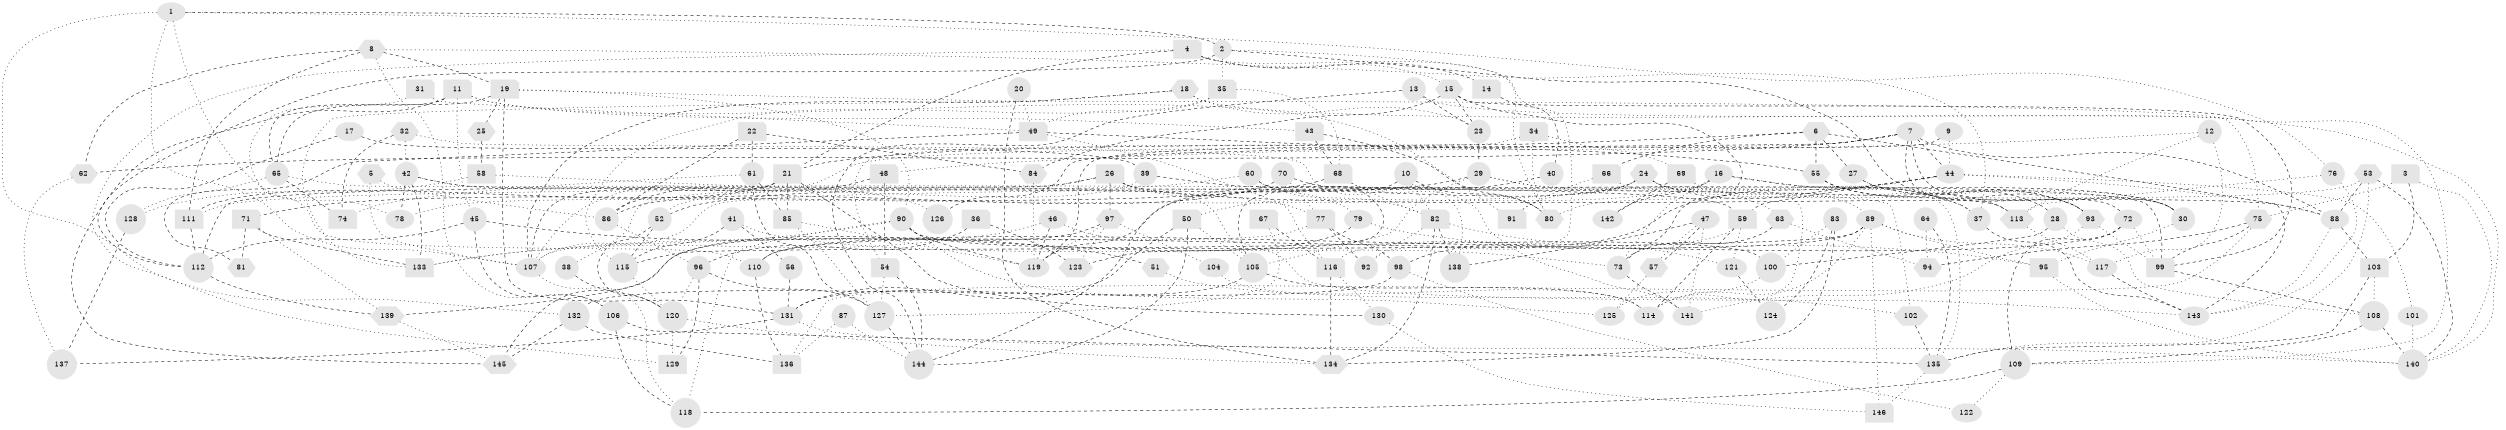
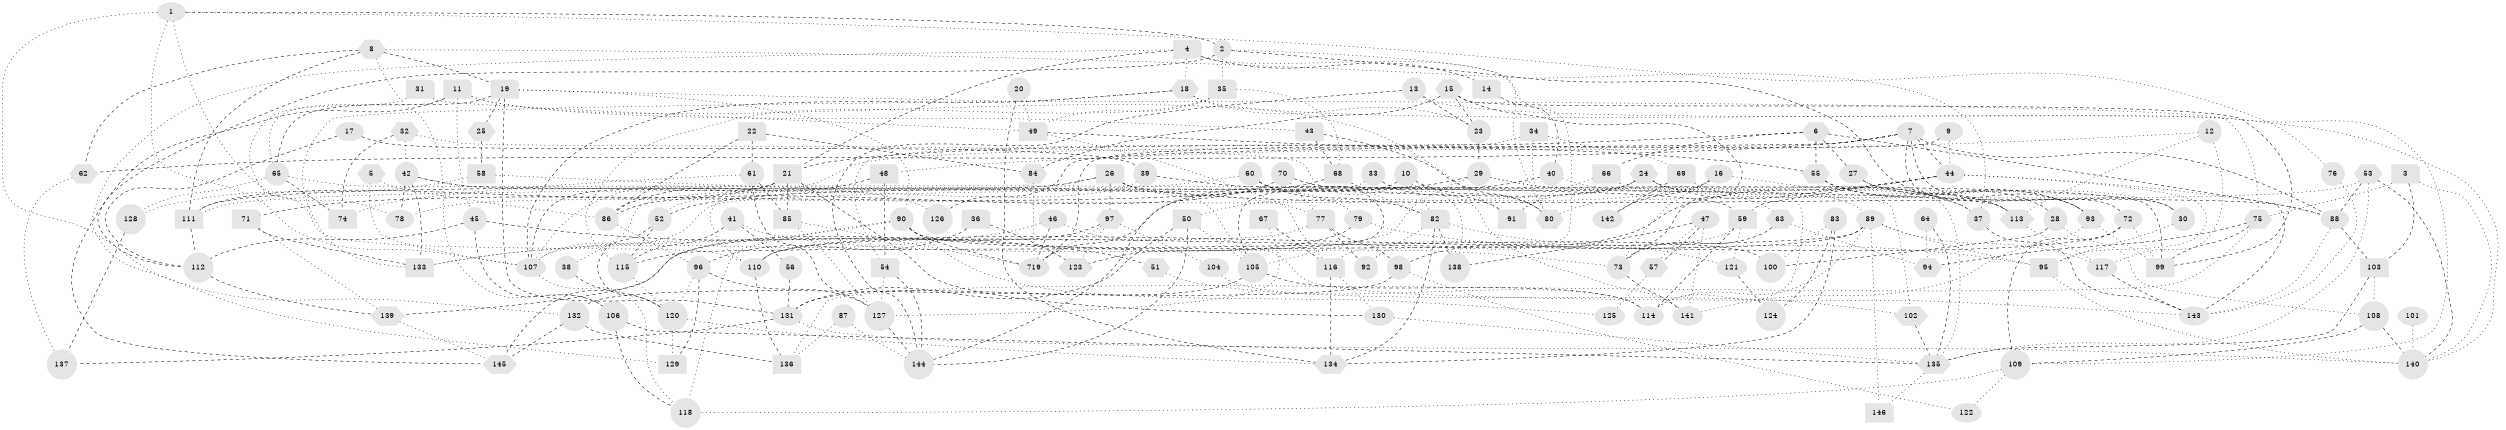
(1322, 65) -> (1186, 69)
(337, 105) -> (337, 105)
none -> (1373, 174)
(634, 187) -> (647, 188)
(1955, 188) -> none
(2233, 188) -> (2201, 206)
(2151, 193) -> (1786, 191)
(1340, 198) -> (1340, 198)
(242, 268) -> none
(1034, 268) -> (1034, 268)
(1663, 292) -> none
(2267, 292) -> none
(1620, 396) -> (1656, 340)
(1352, 407) -> (1352, 407)
